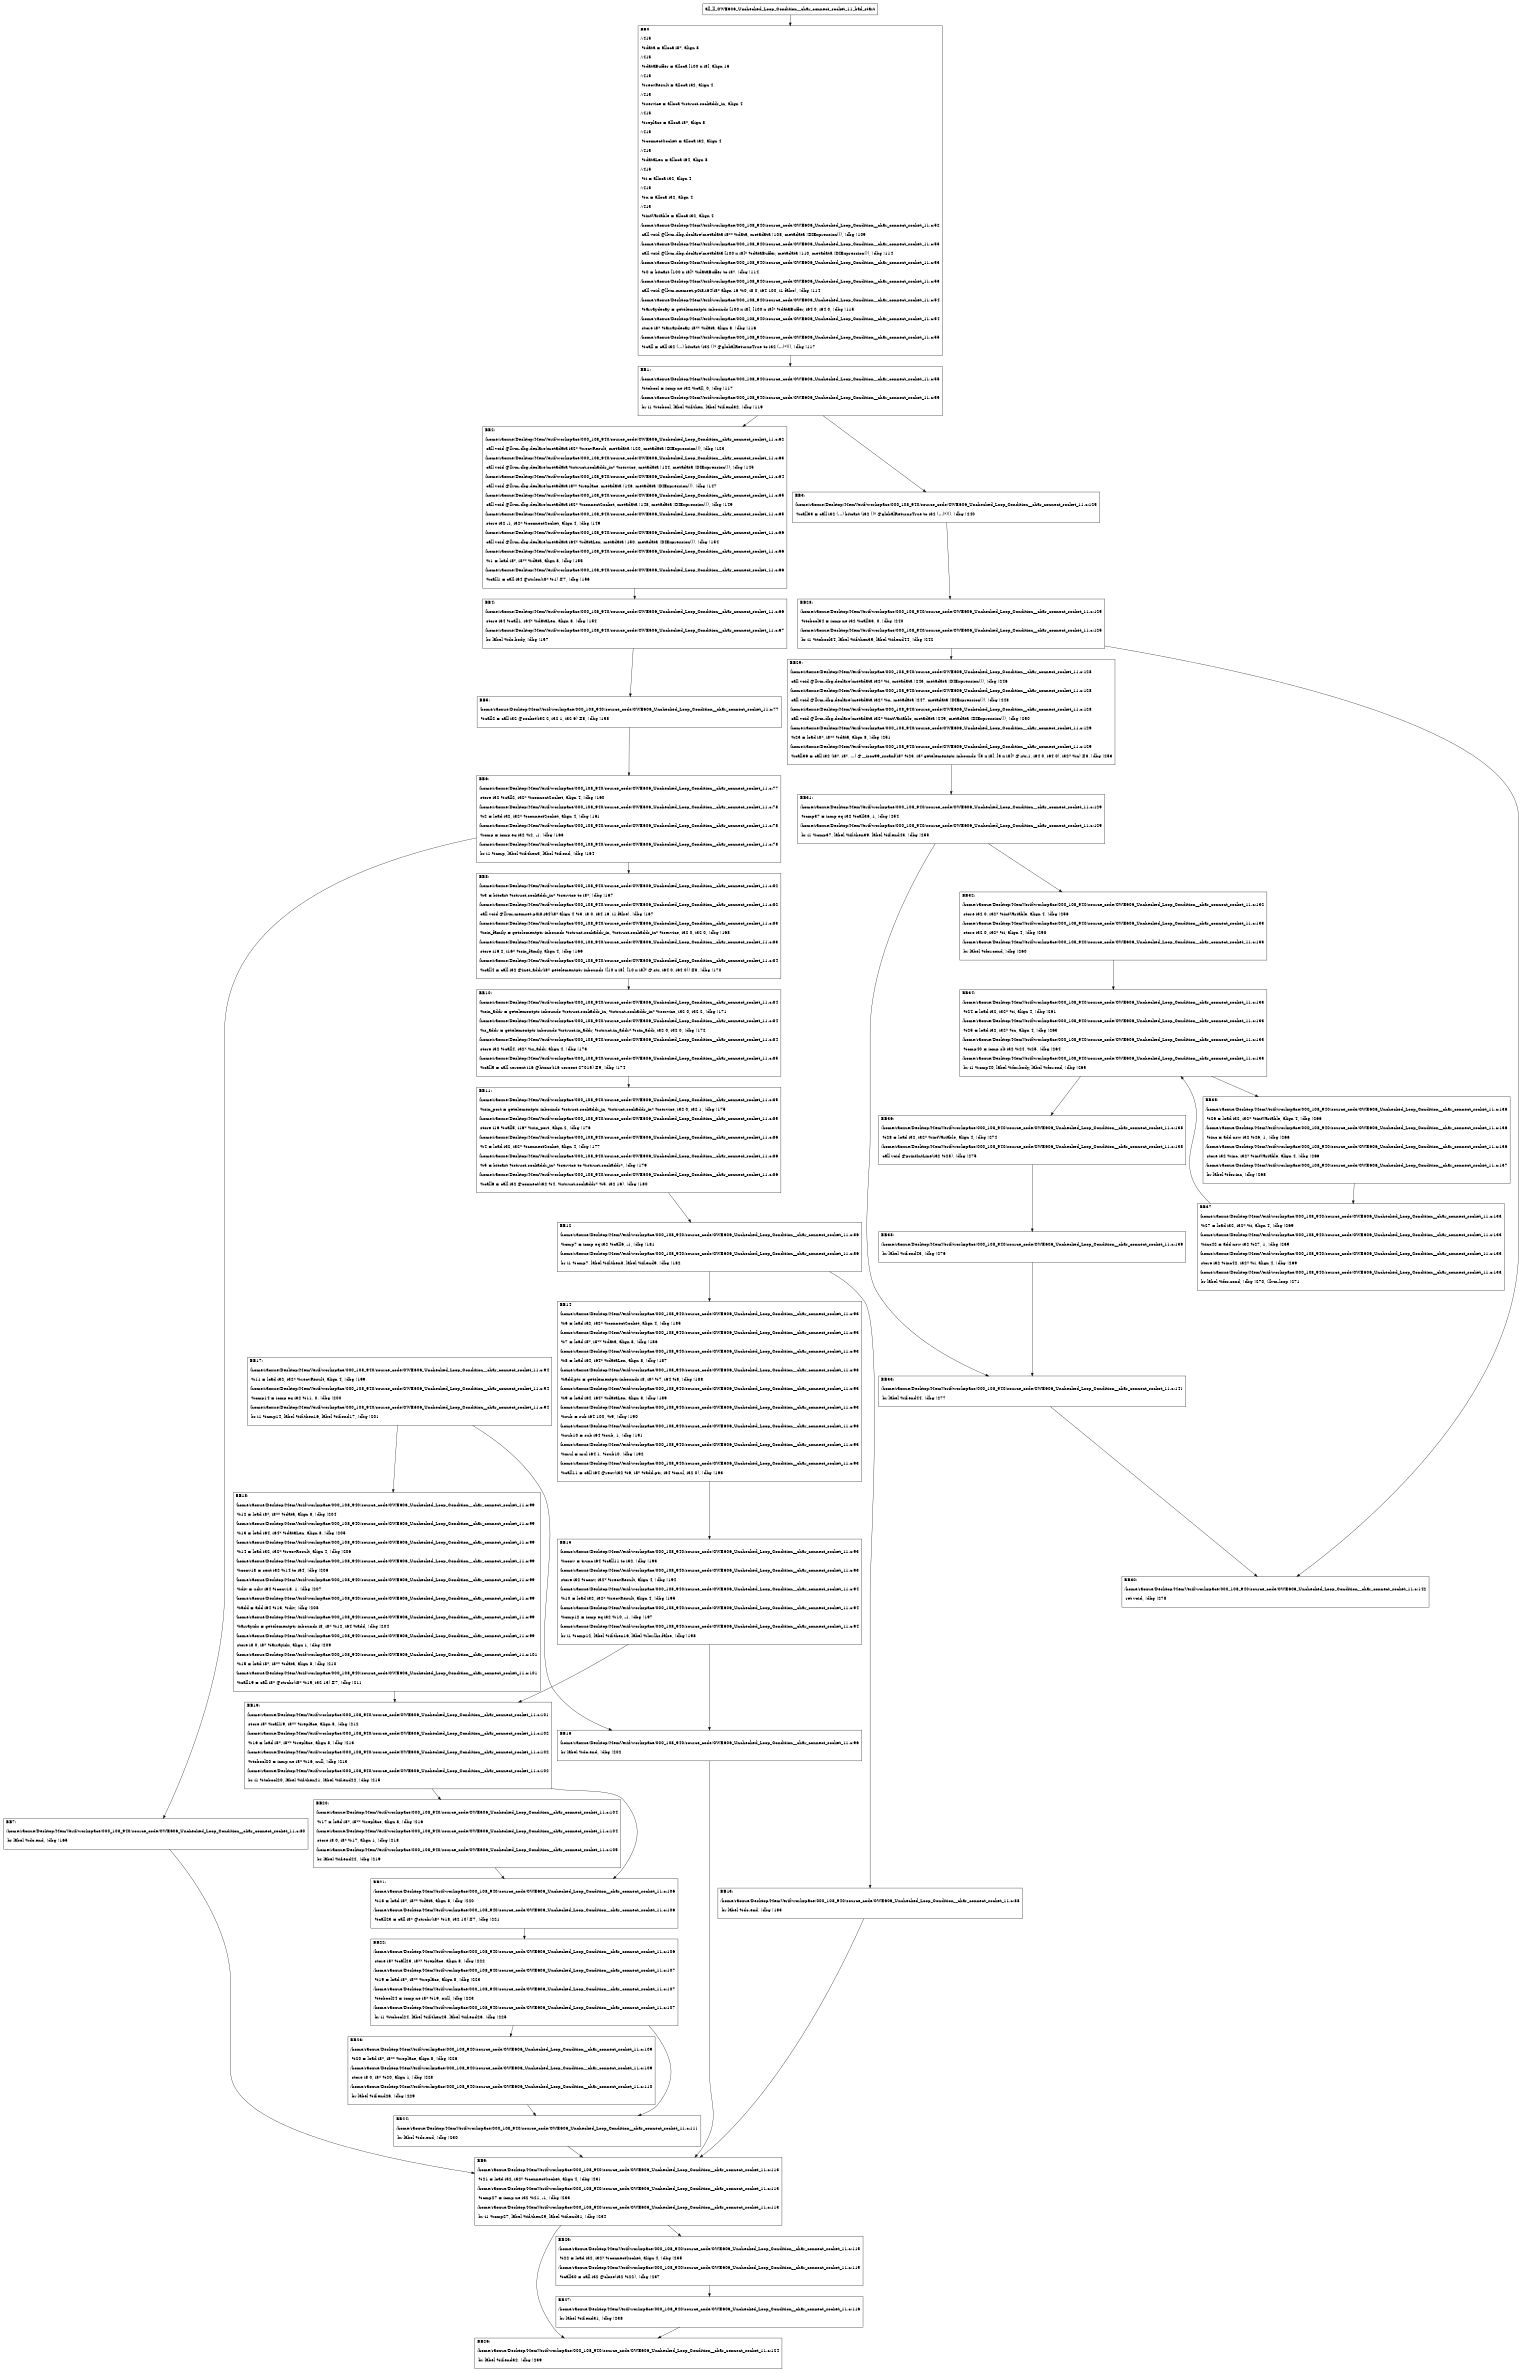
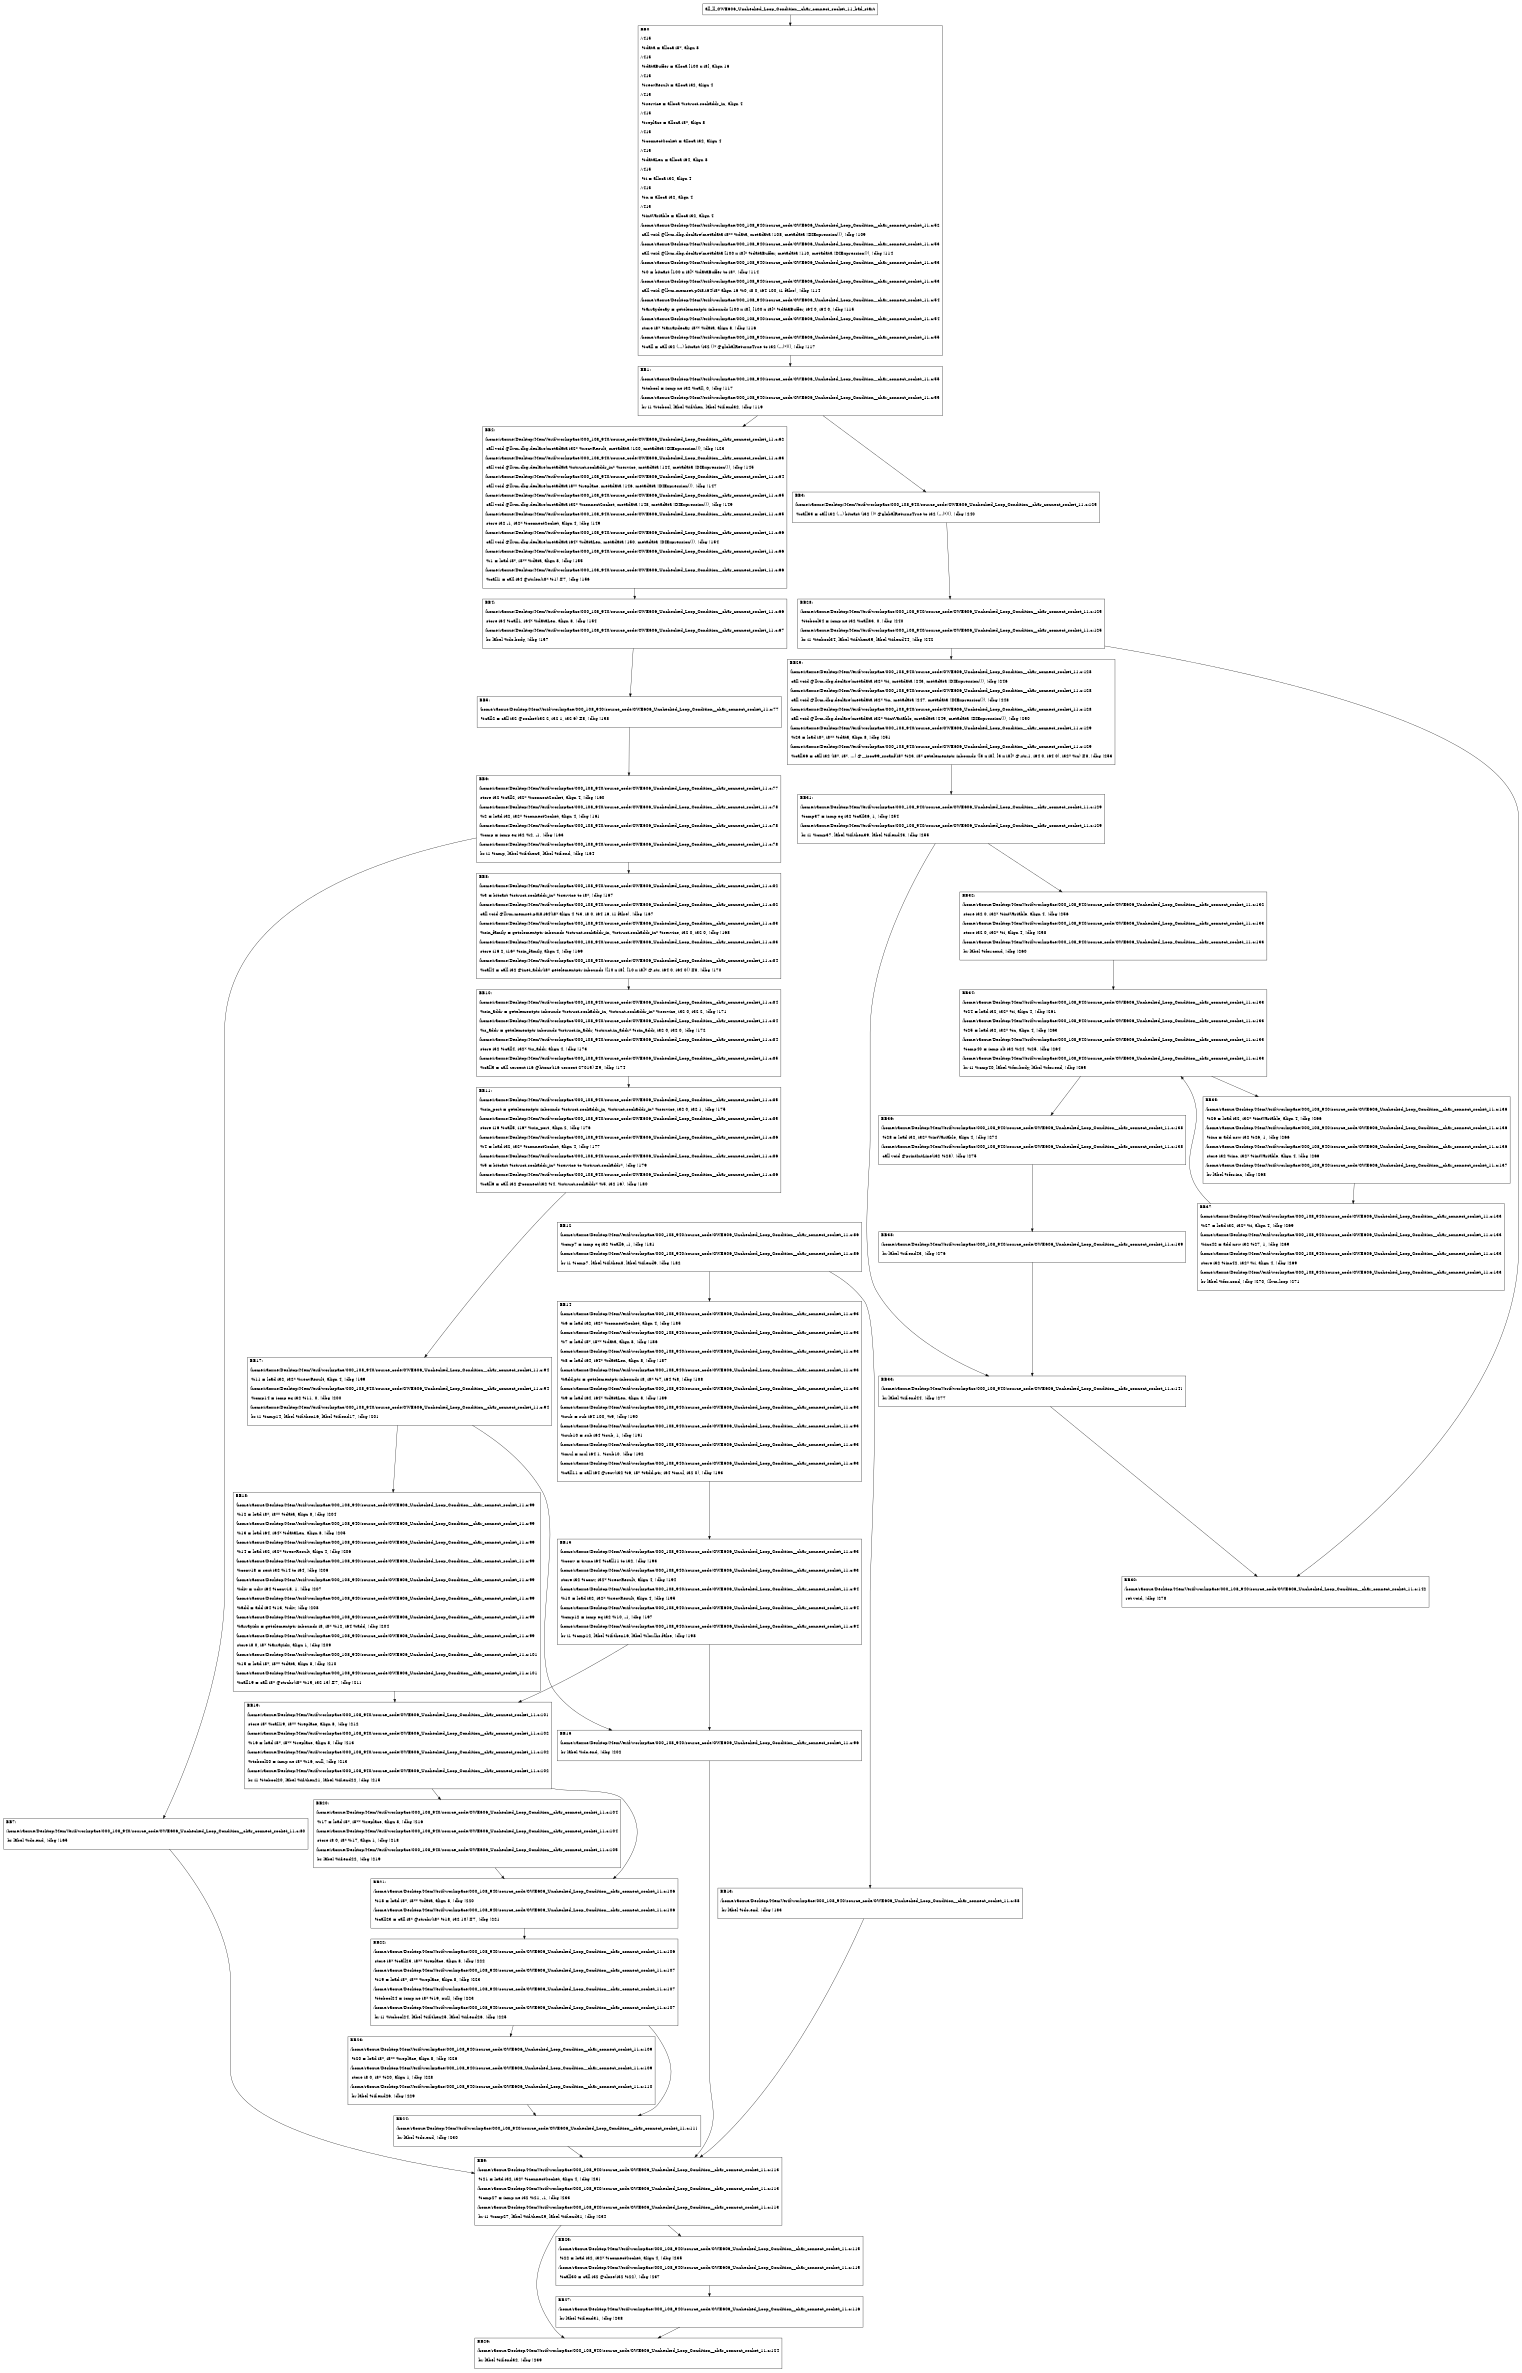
(679, 1206) -> (493, 1271)
